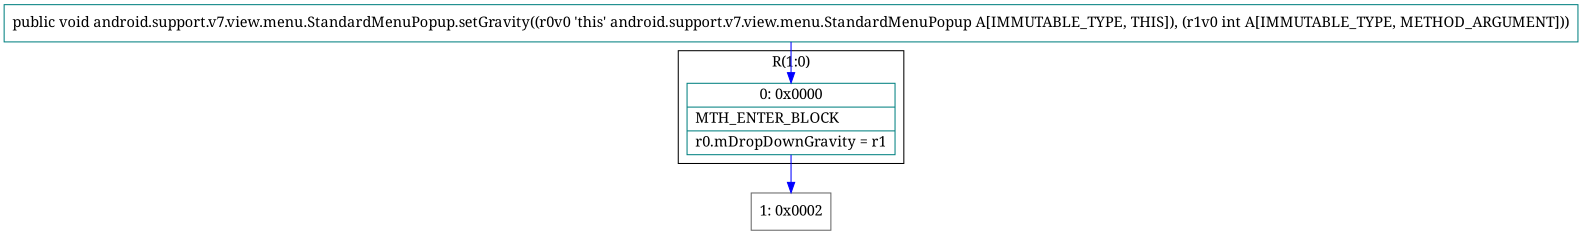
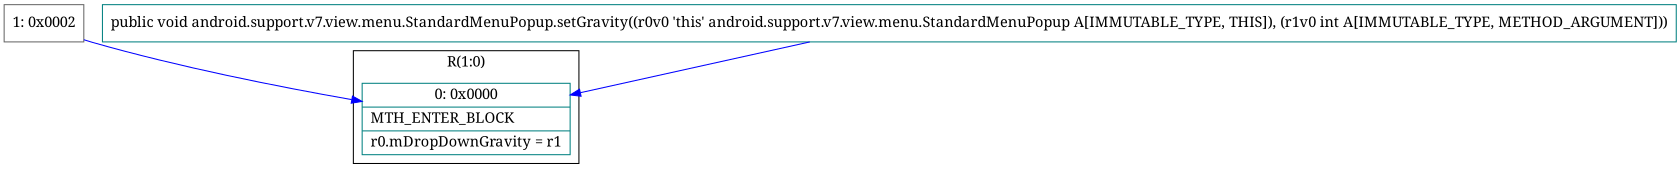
(791, 170) -> (217, 73)
